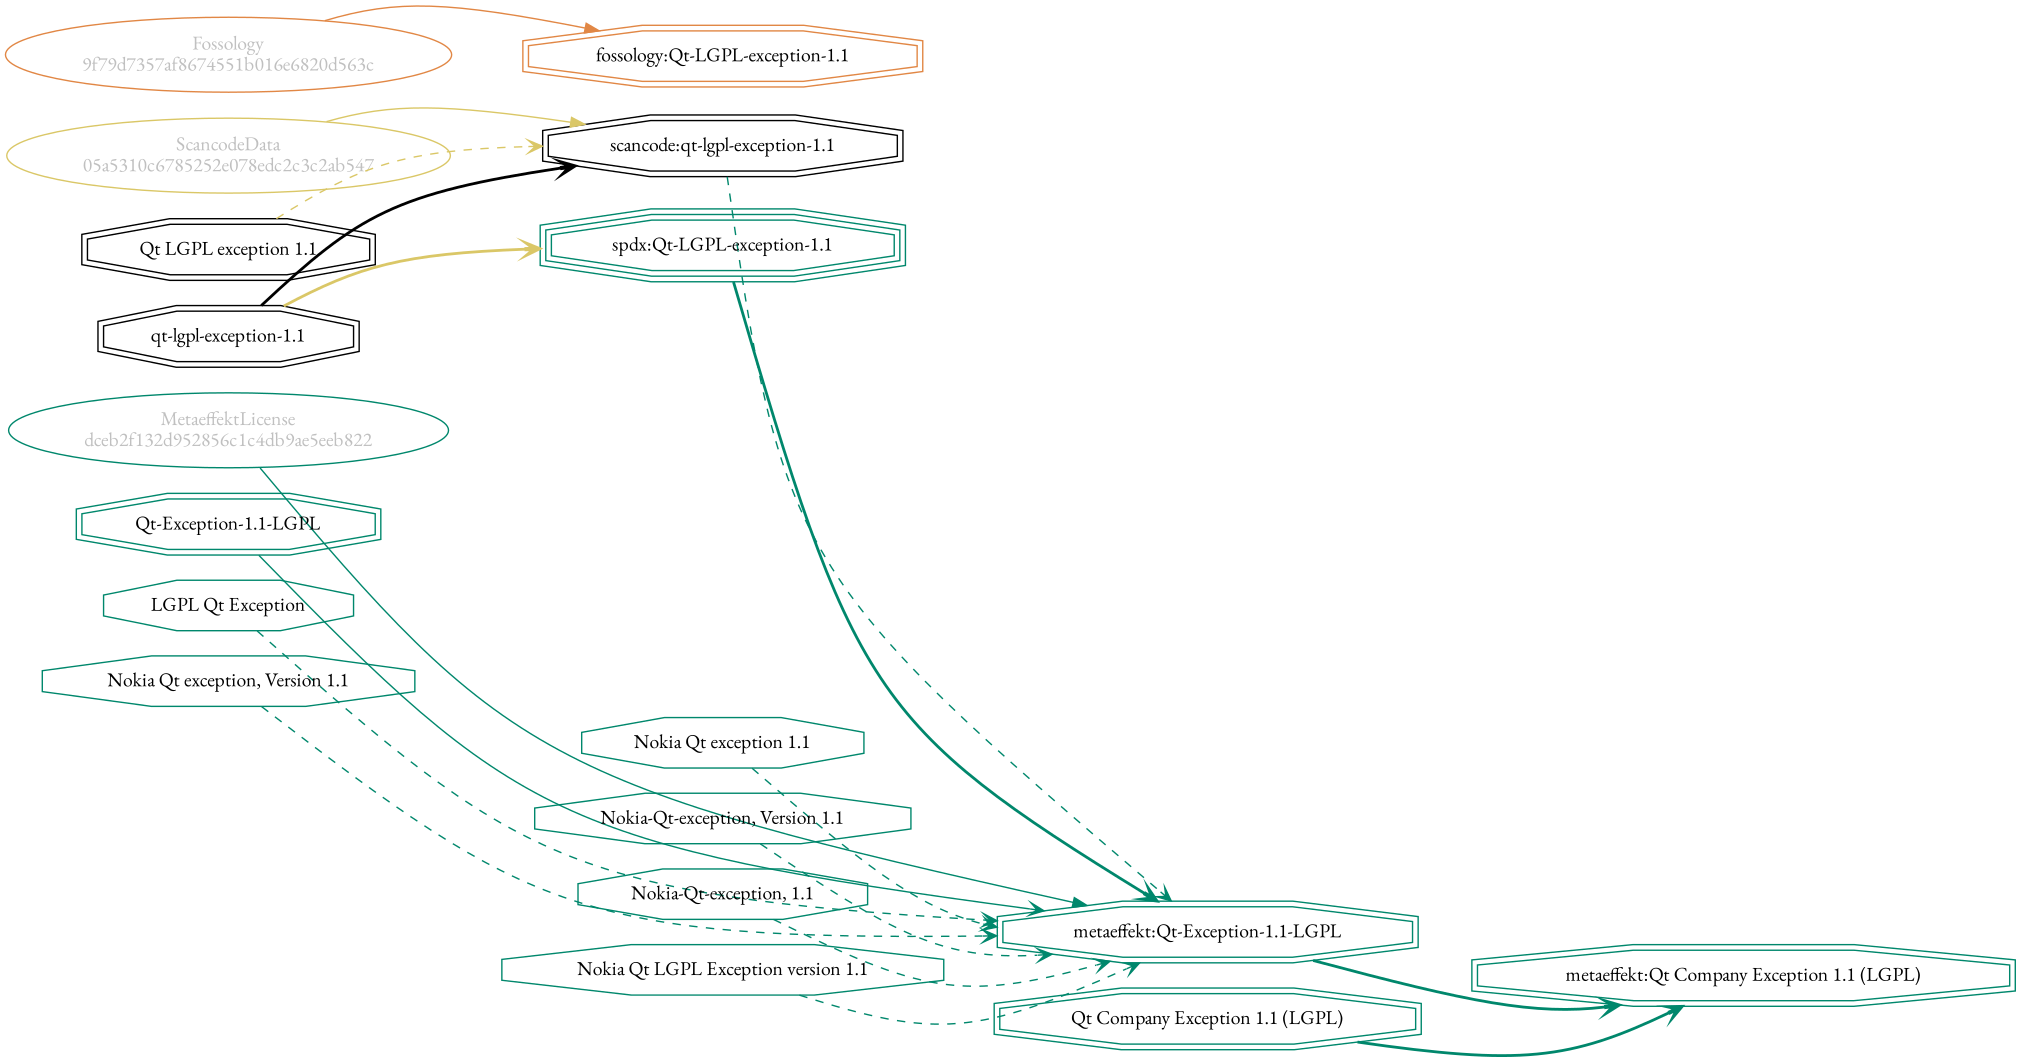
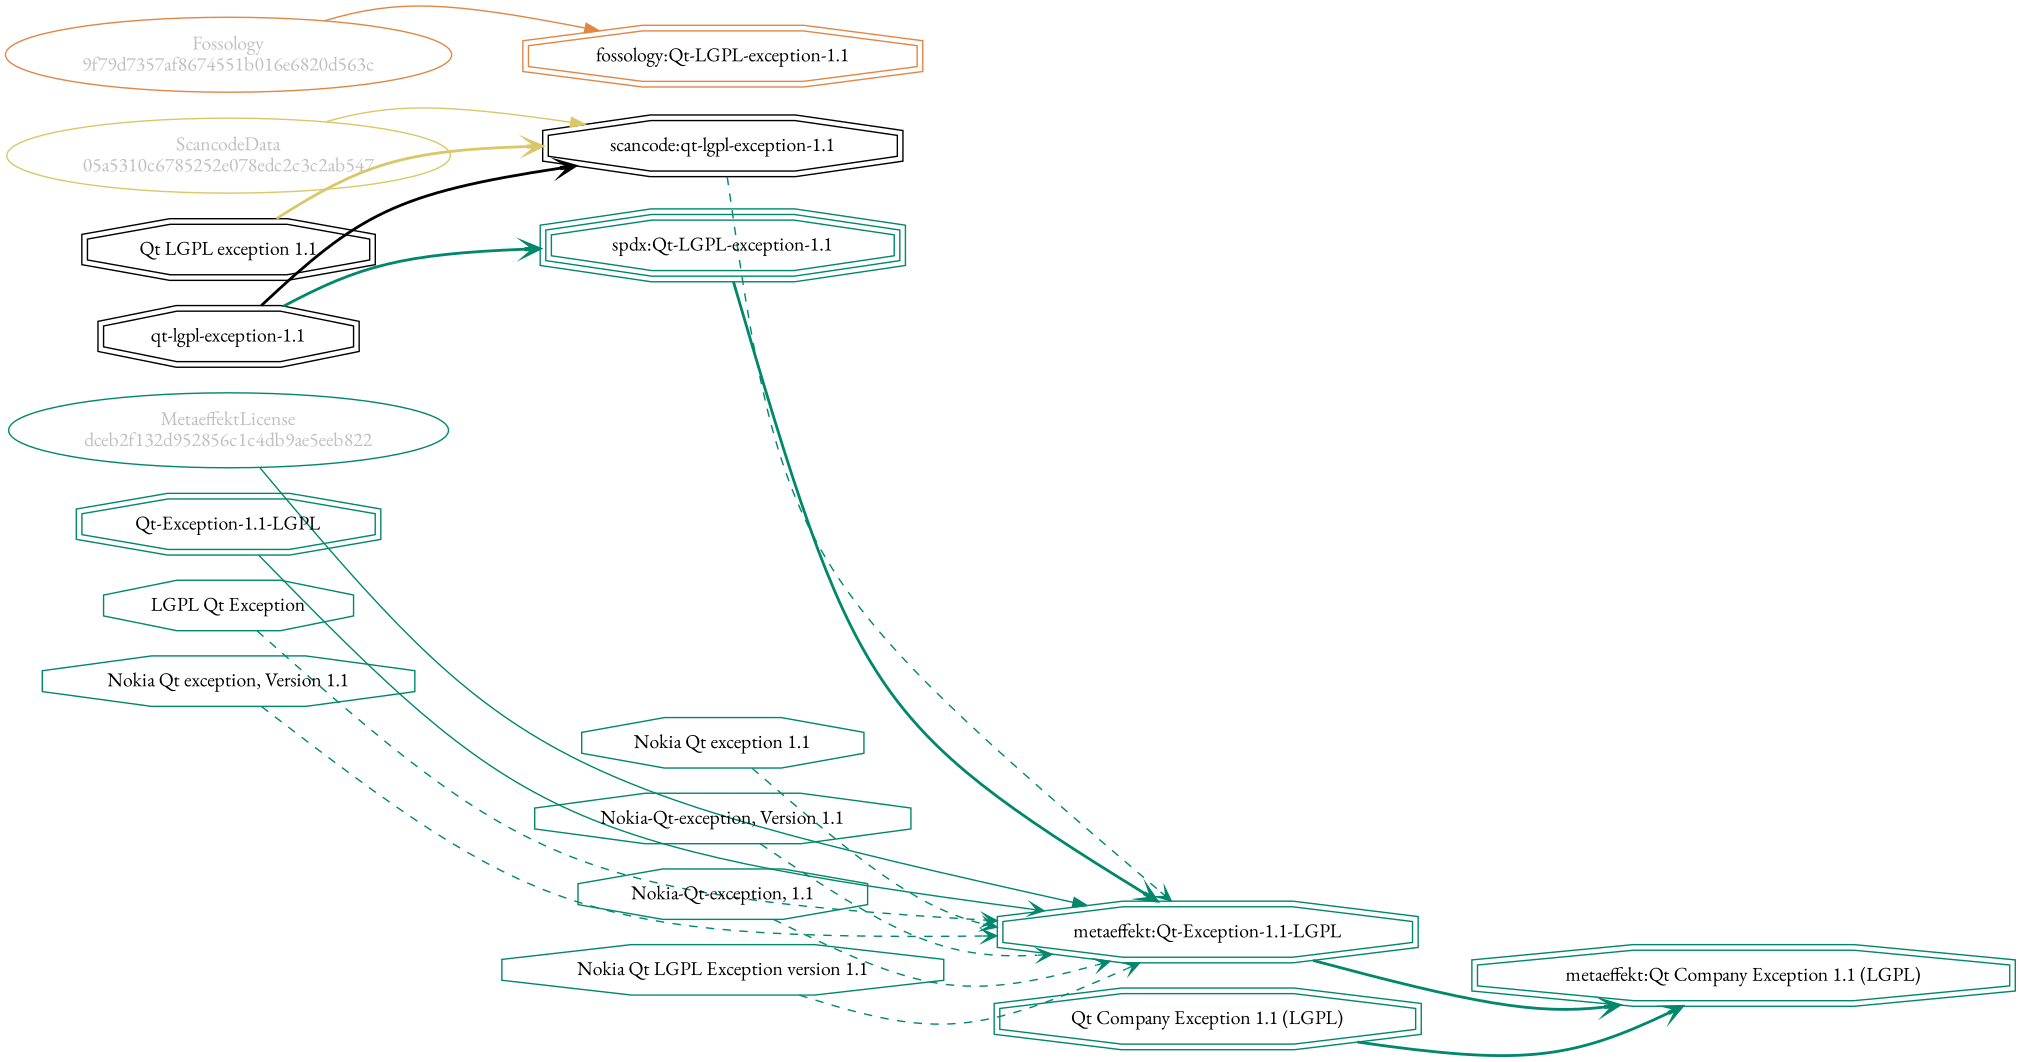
(396, 162) -> (396, 162)
(401, 261) -> (401, 261)
